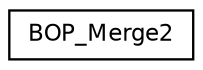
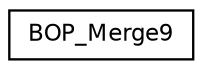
(101, 35) -> (101, 35)
